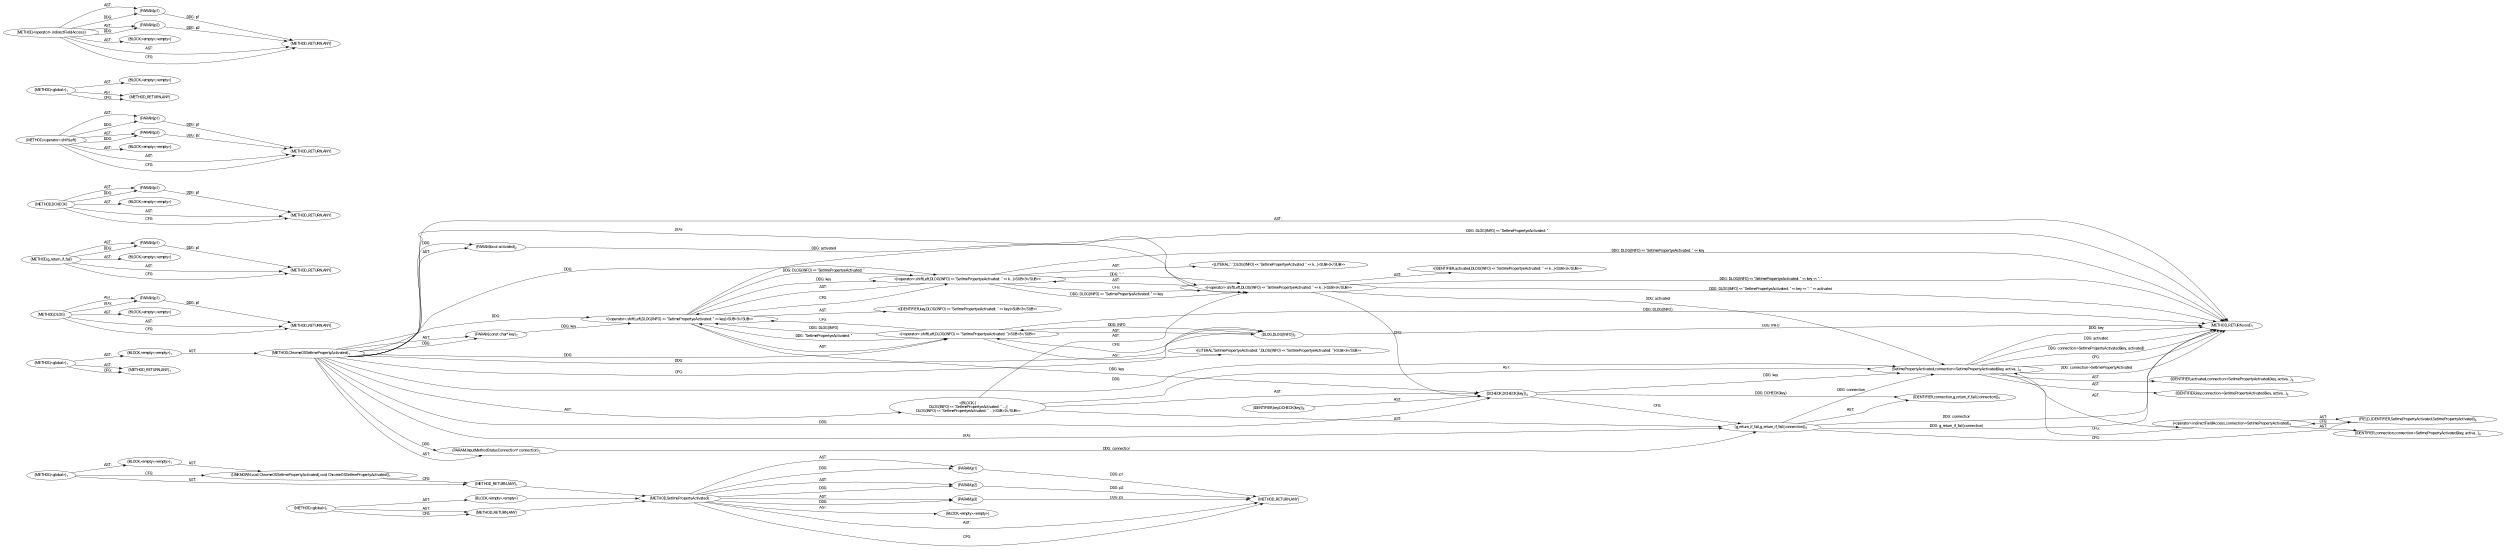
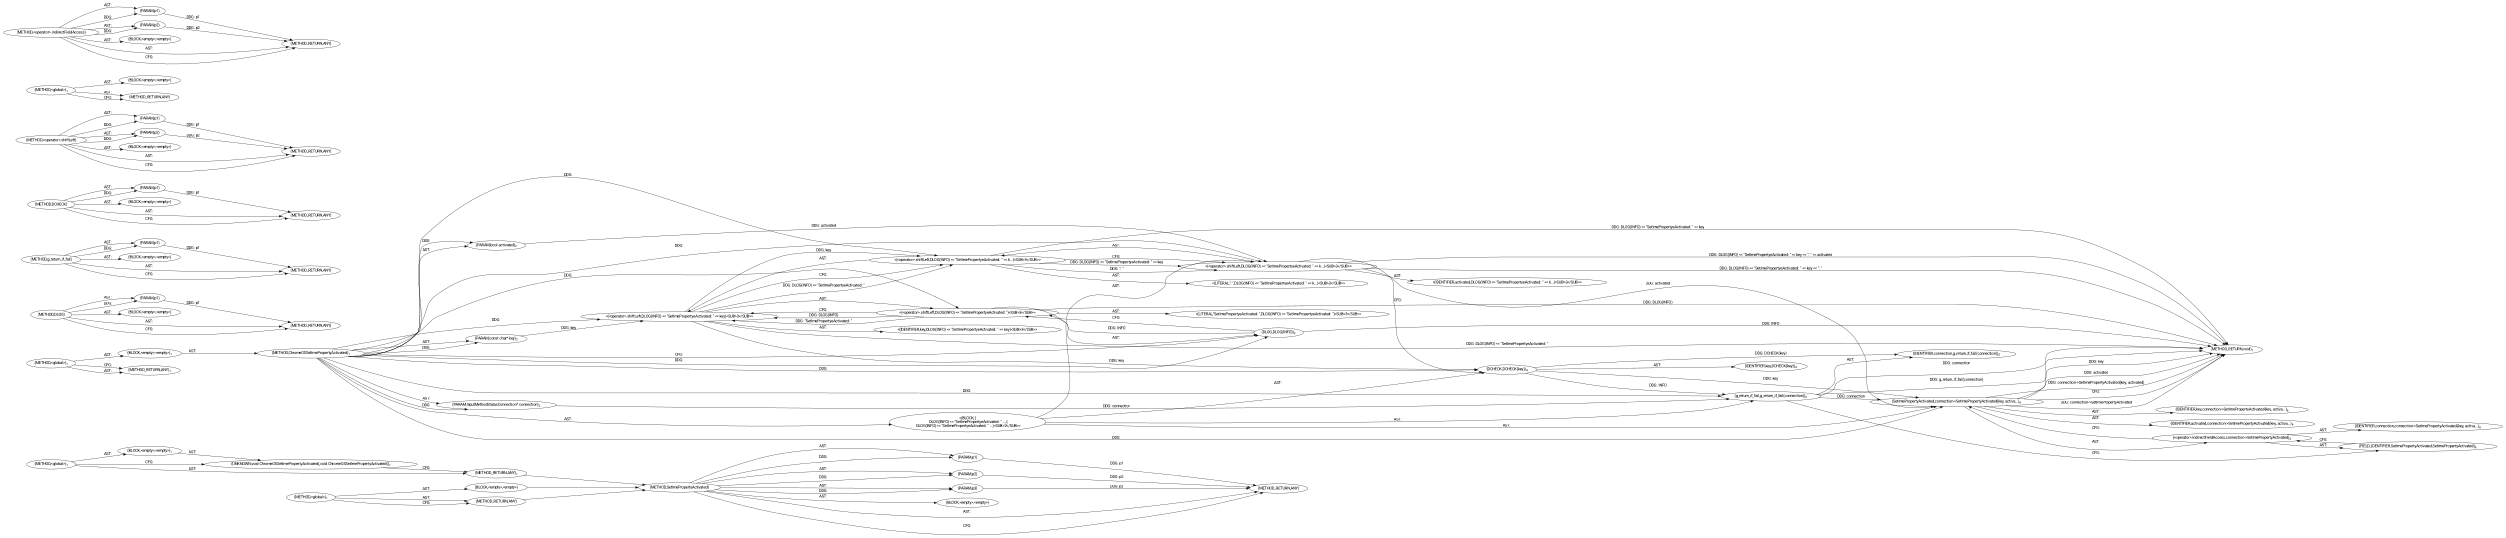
(1250, 221) -> none
(1395, 402) -> (1634, 368)
(1658, 406) -> (1658, 385)
